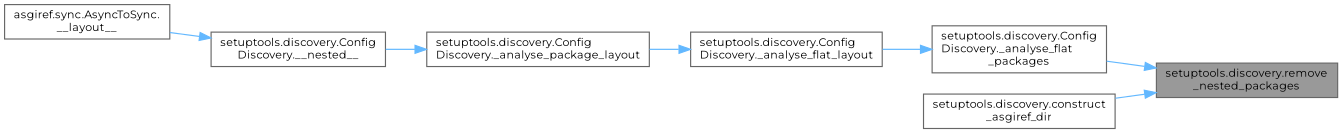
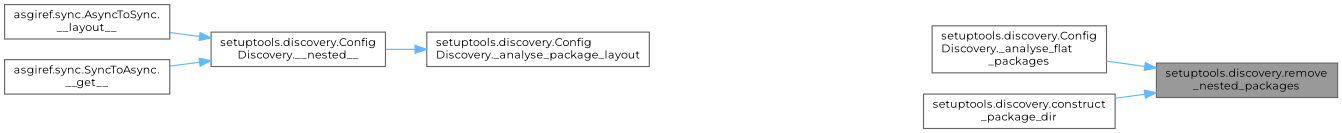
(786, 49) -> none
none -> (87, 77)
(1019, 111) -> (1019, 111)
